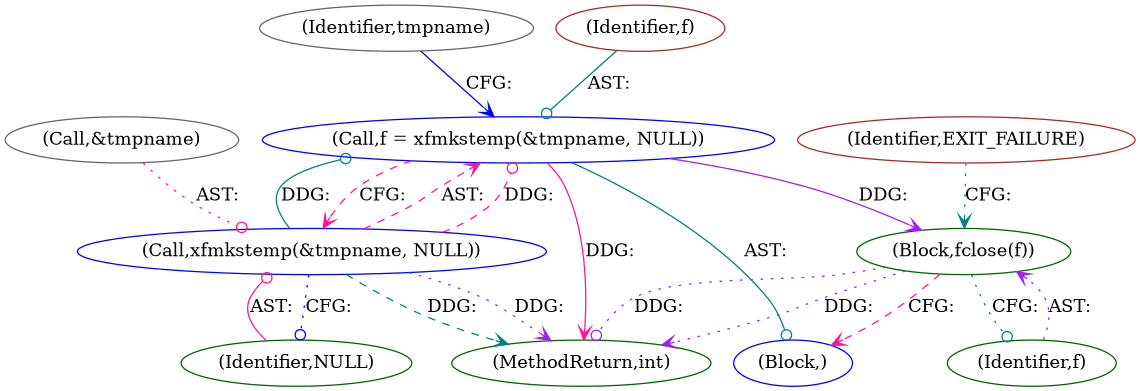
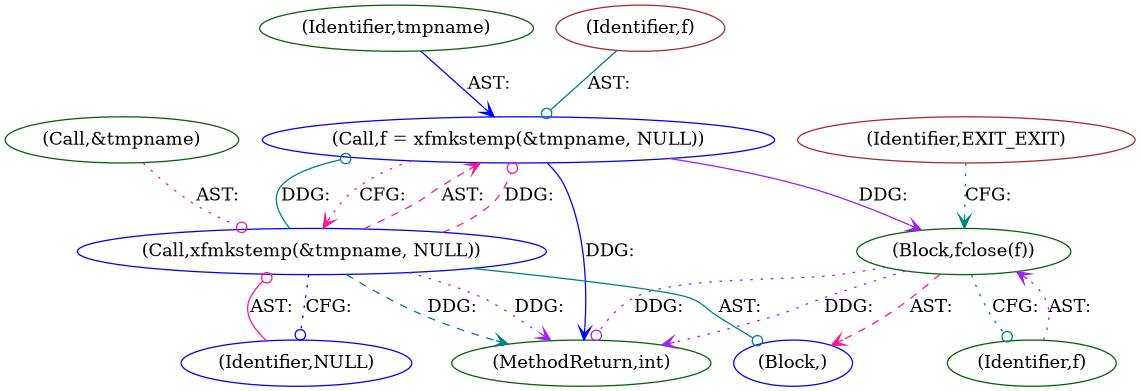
(397, 28) -> (397, 28)
(492, 84) -> (492, 84)
(122, 140) -> (122, 140)
(966, 140) -> (966, 140)
(366, 182) -> (366, 182)
(692, 230) -> (618, 285)
(581, 241) -> (581, 241)
(934, 307) -> (934, 307)
(296, 363) -> (296, 363)
